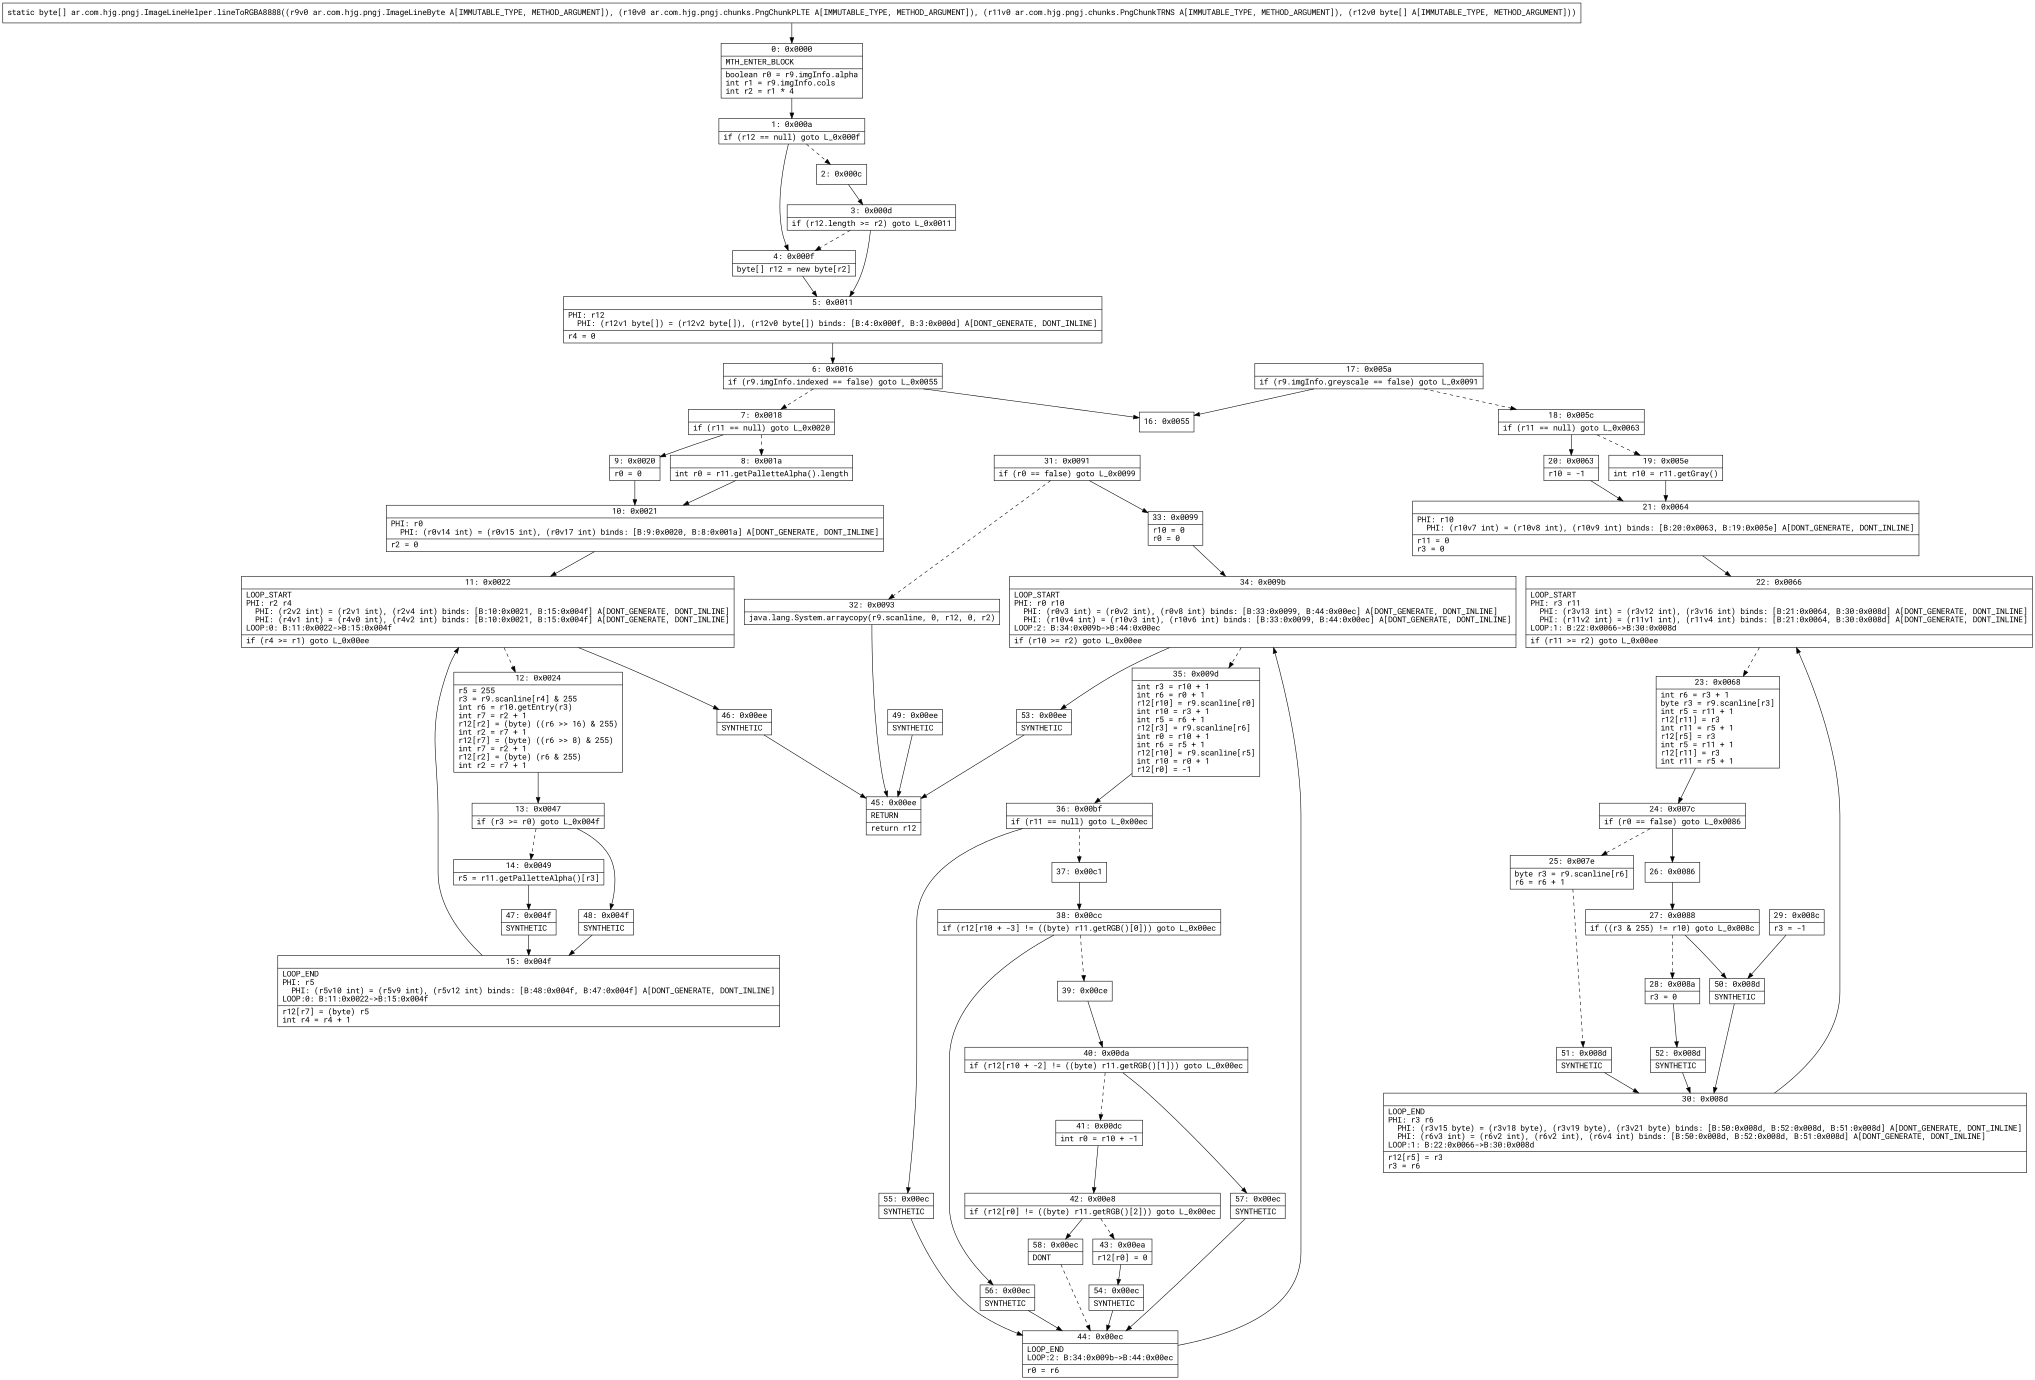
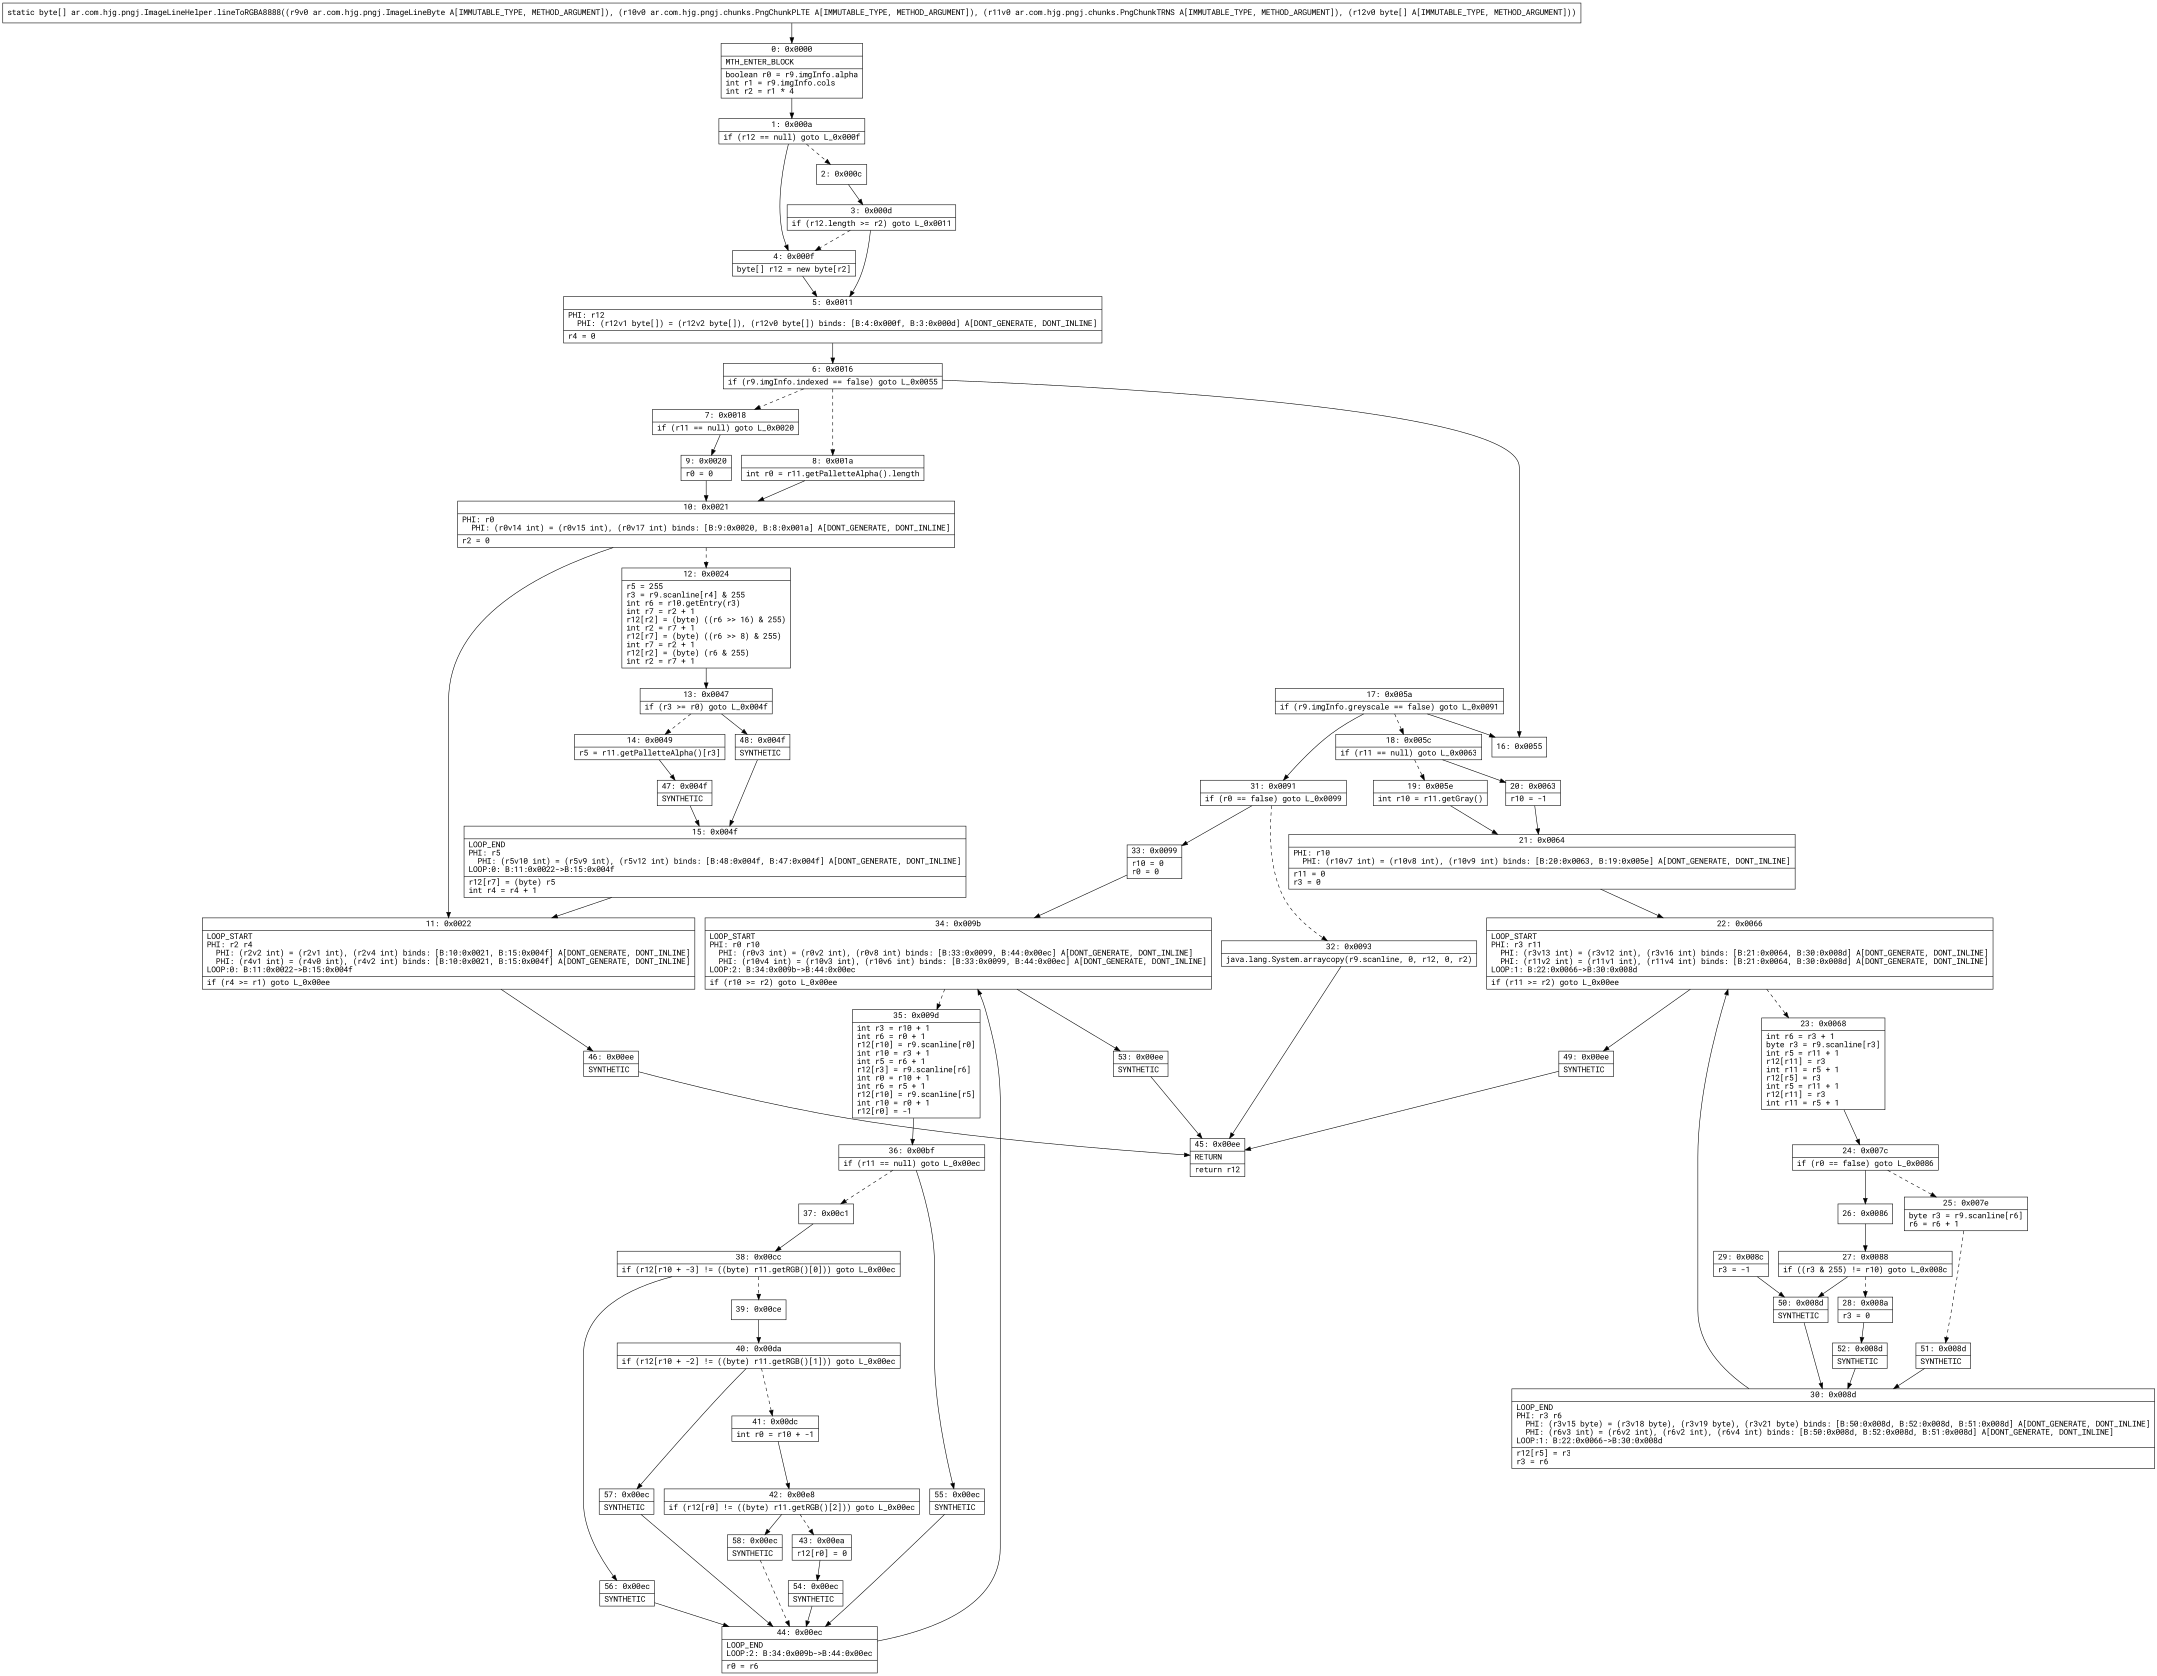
(761, 442) -> (833, 419)
(508, 657) -> (706, 555)
none -> (1322, 741)
none -> (1649, 1018)
(1042, 1258) -> (753, 1554)
